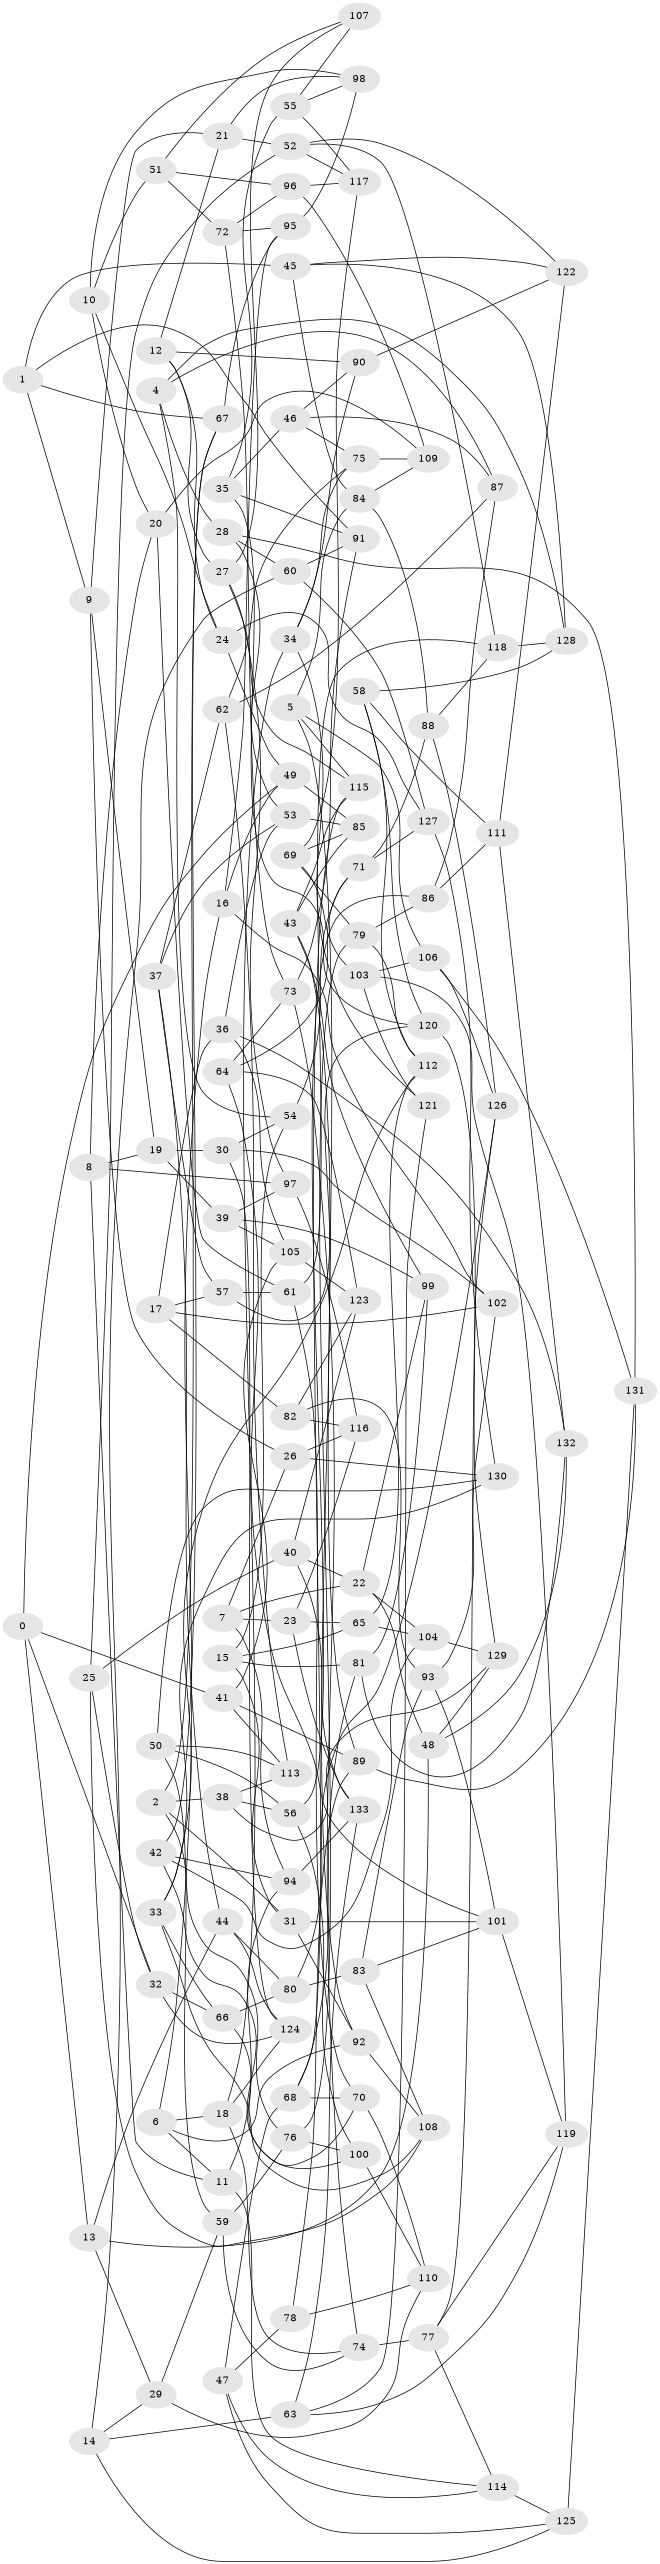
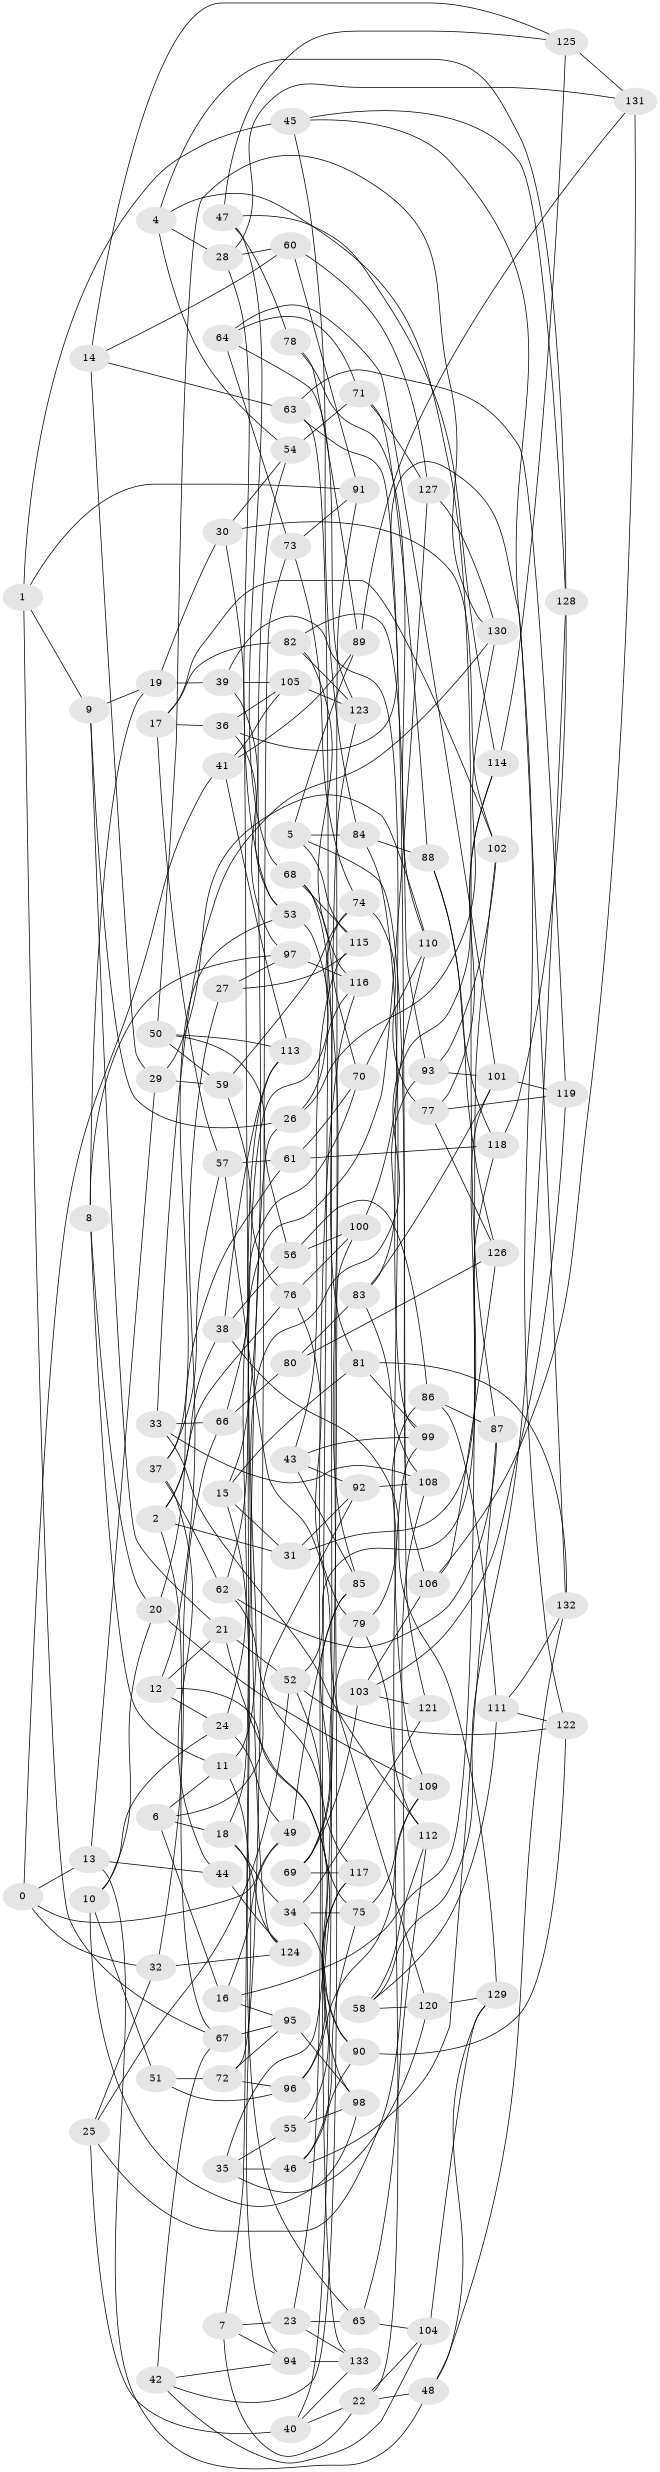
(360, 16) -> none
(266, 1965) -> none
